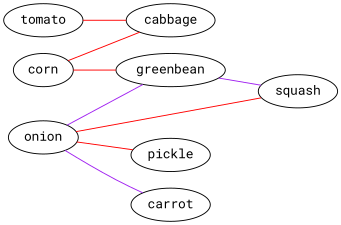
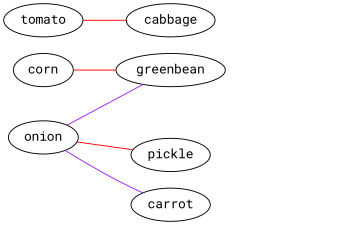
(104, 46) -> none
(298, 91) -> none
